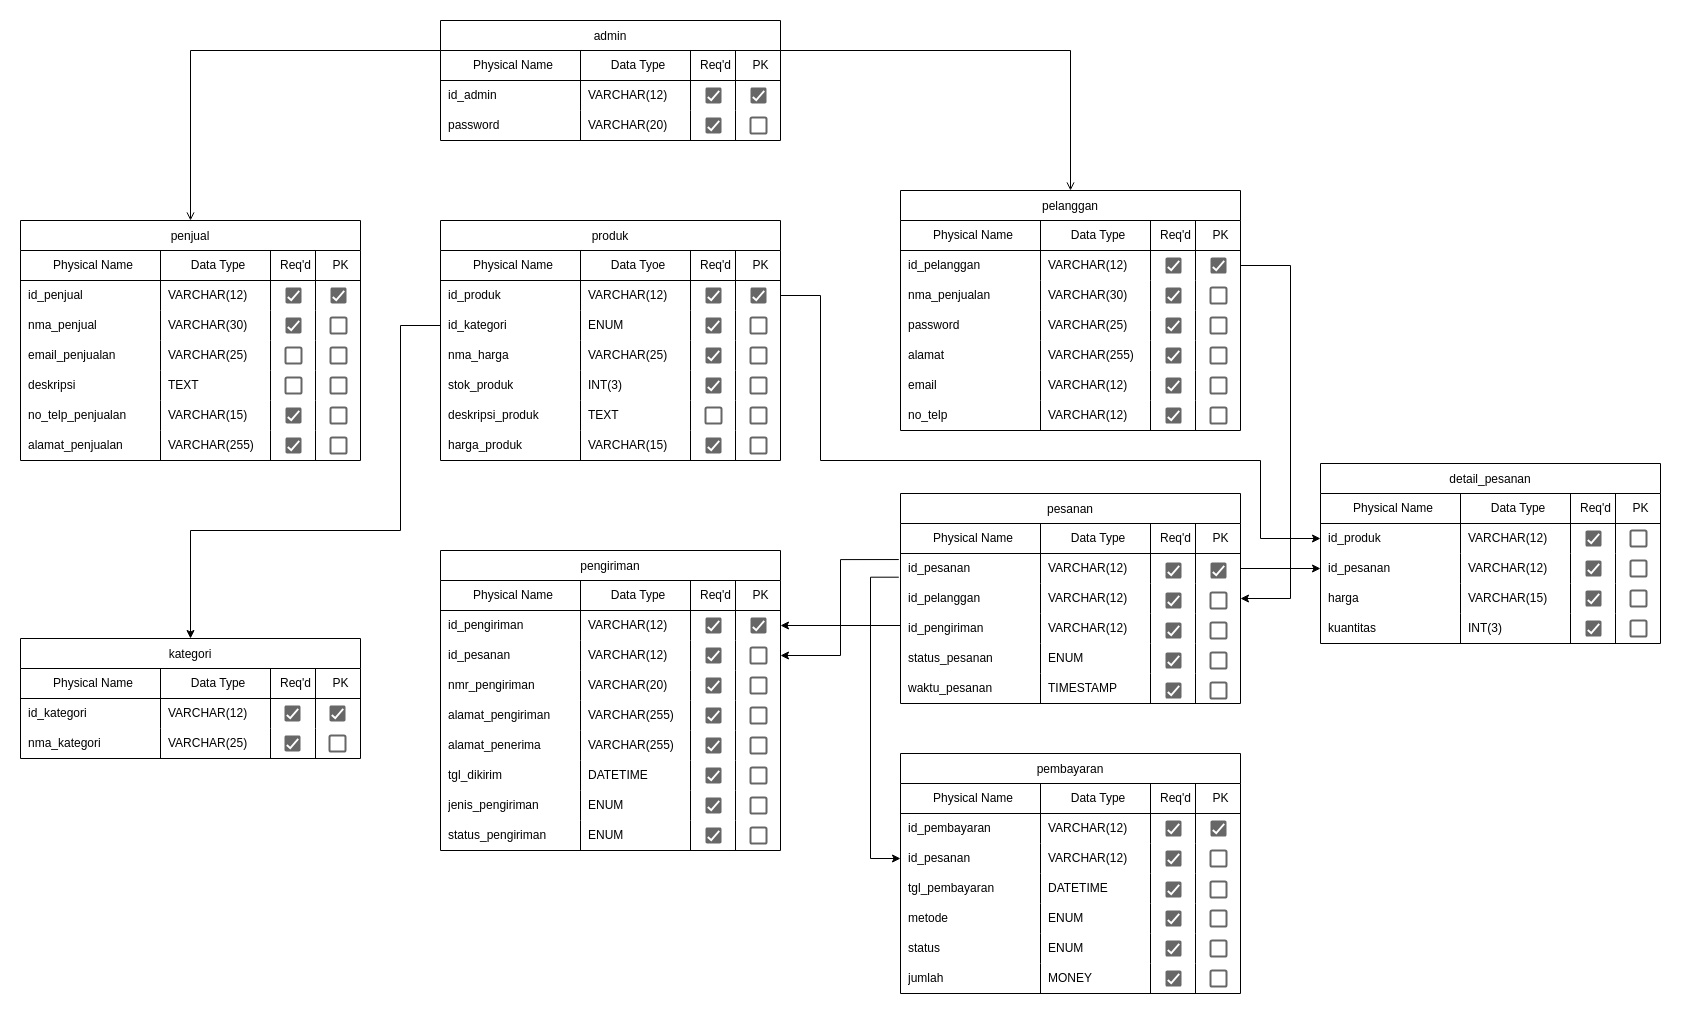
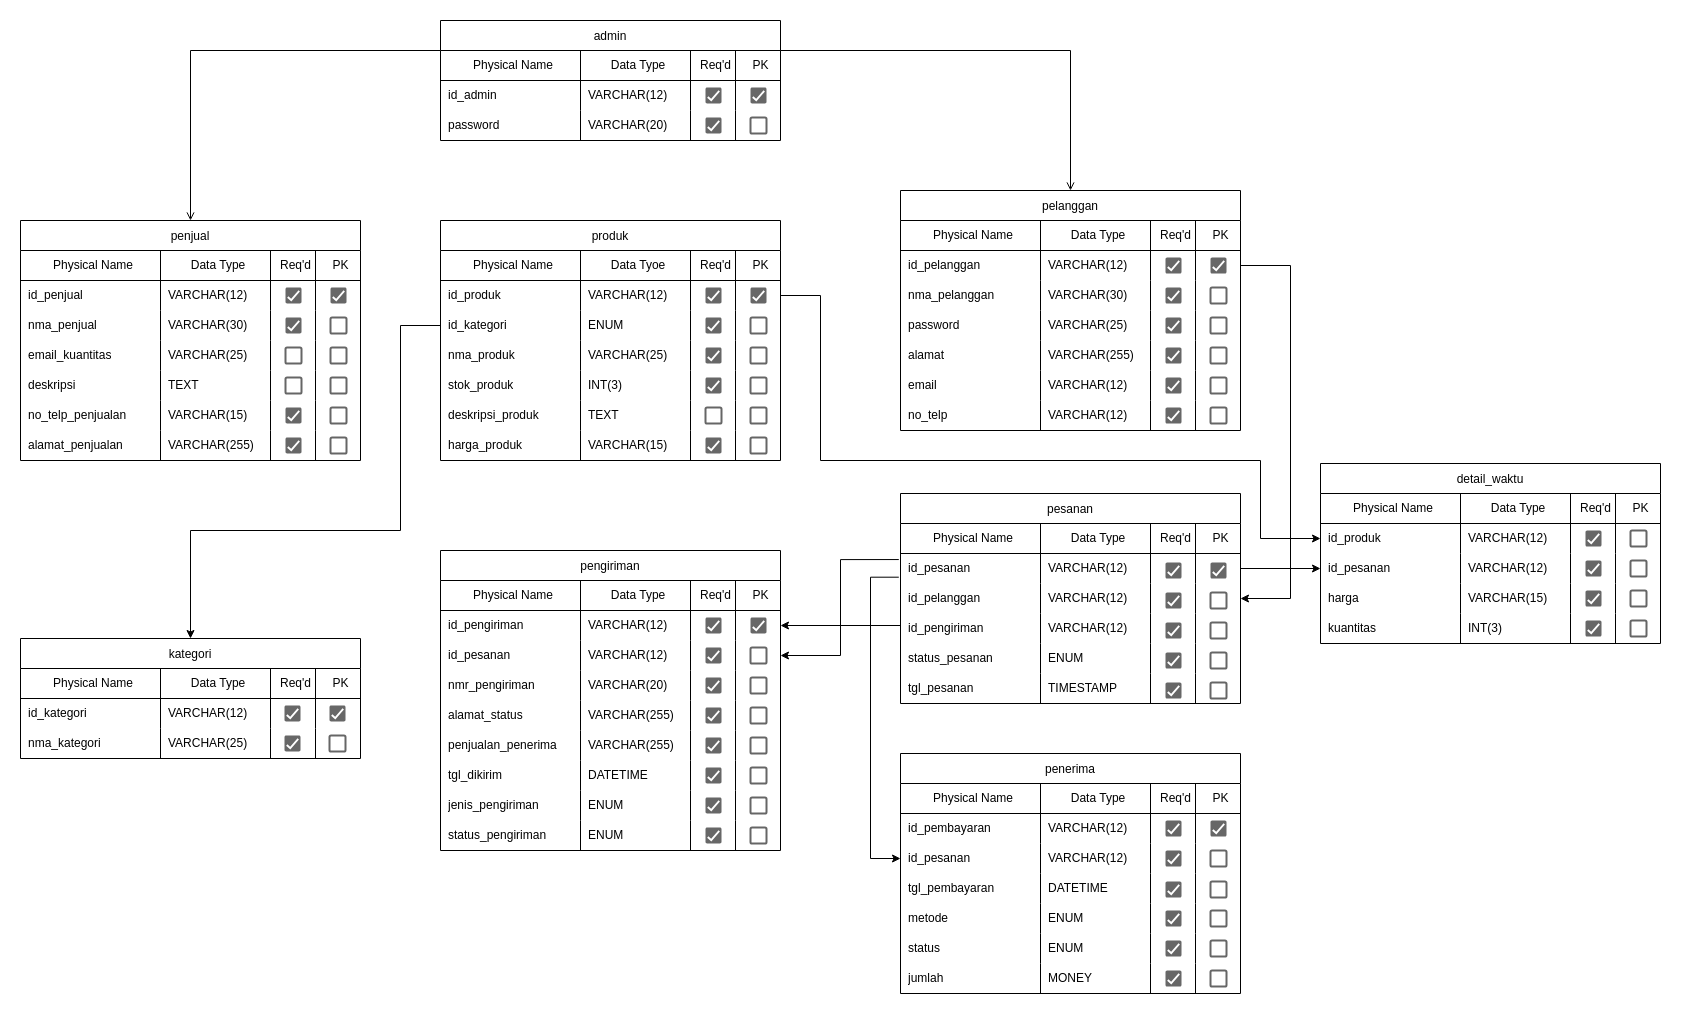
(951, 296) -> (951, 296)
(74, 356) -> (74, 356)
(479, 356) -> (482, 356)
(1490, 479) -> (1490, 479)
(952, 689) -> (944, 689)
(501, 716) -> (491, 716)
(496, 746) -> (506, 746)
(1070, 769) -> (1070, 769)
